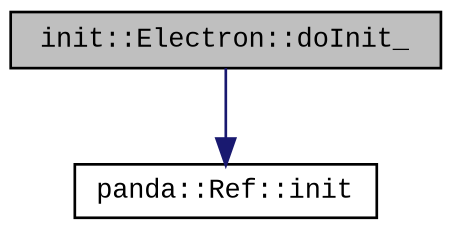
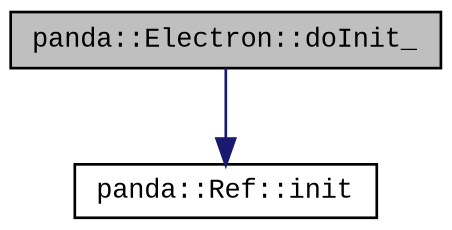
(226, 40) -> (226, 40)
